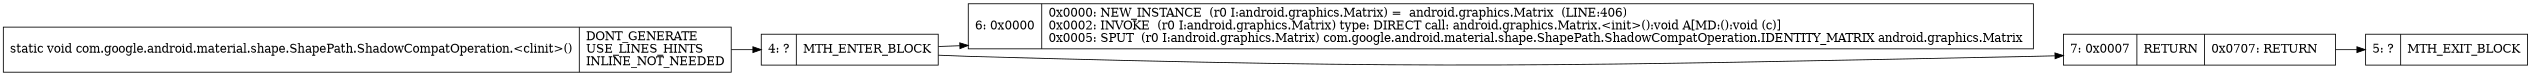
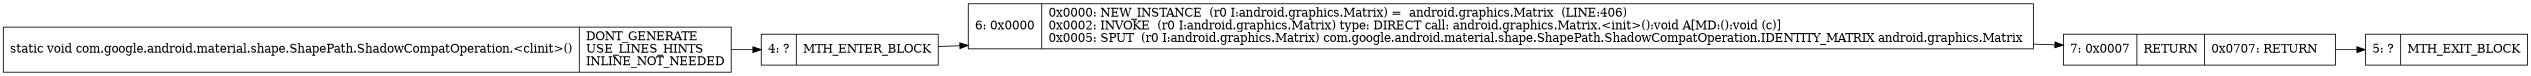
(1497, 65) -> (2044, 44)
